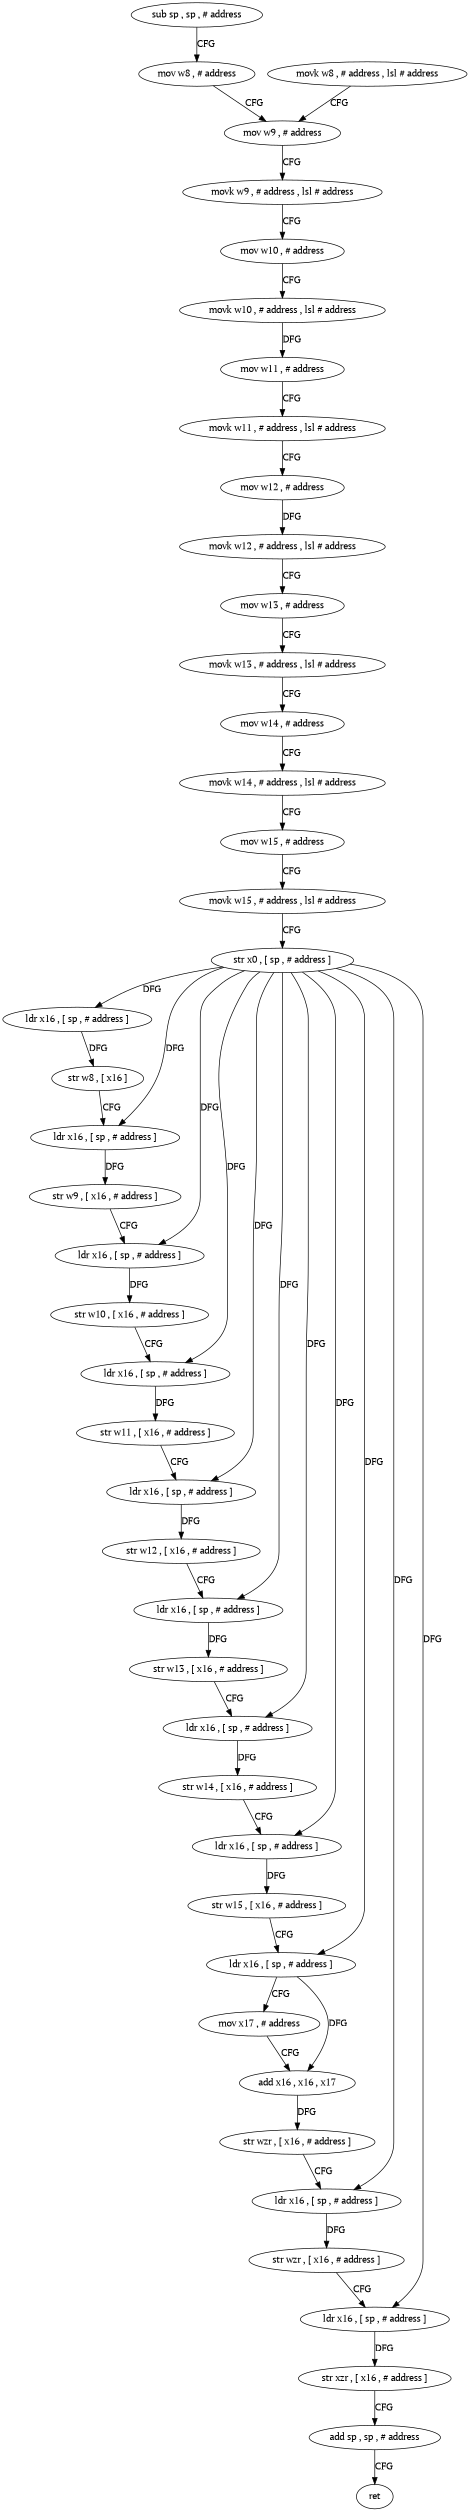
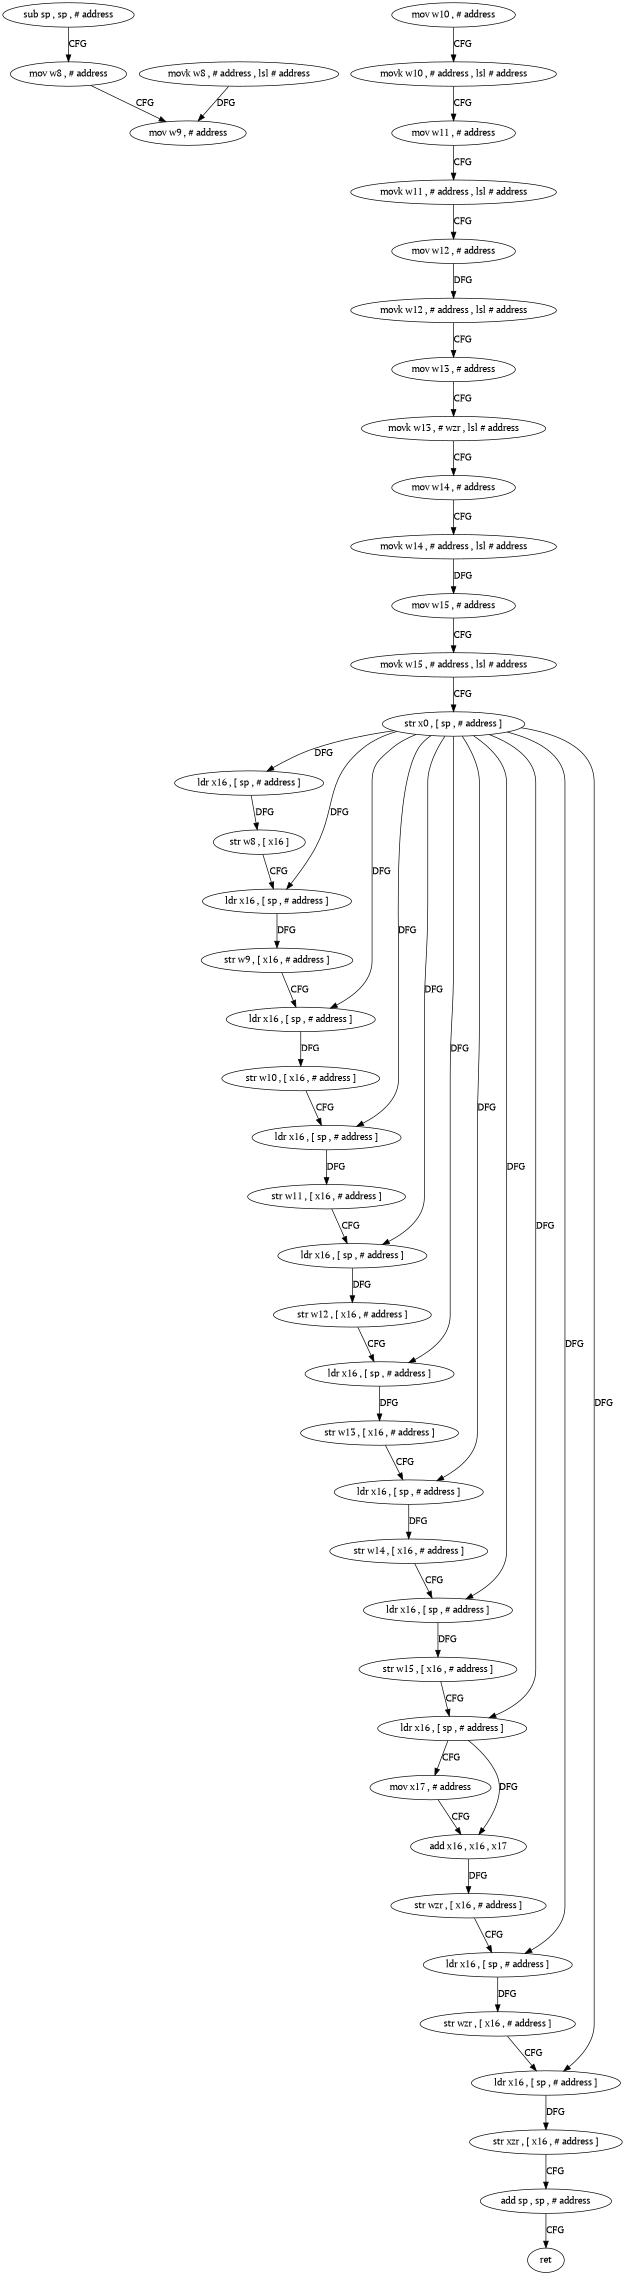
(339, 104) -> (226, 104)
(282, 192) -> none
(292, 340) -> (463, 104)
(282, 665) -> (454, 429)
(292, 813) -> (463, 576)
